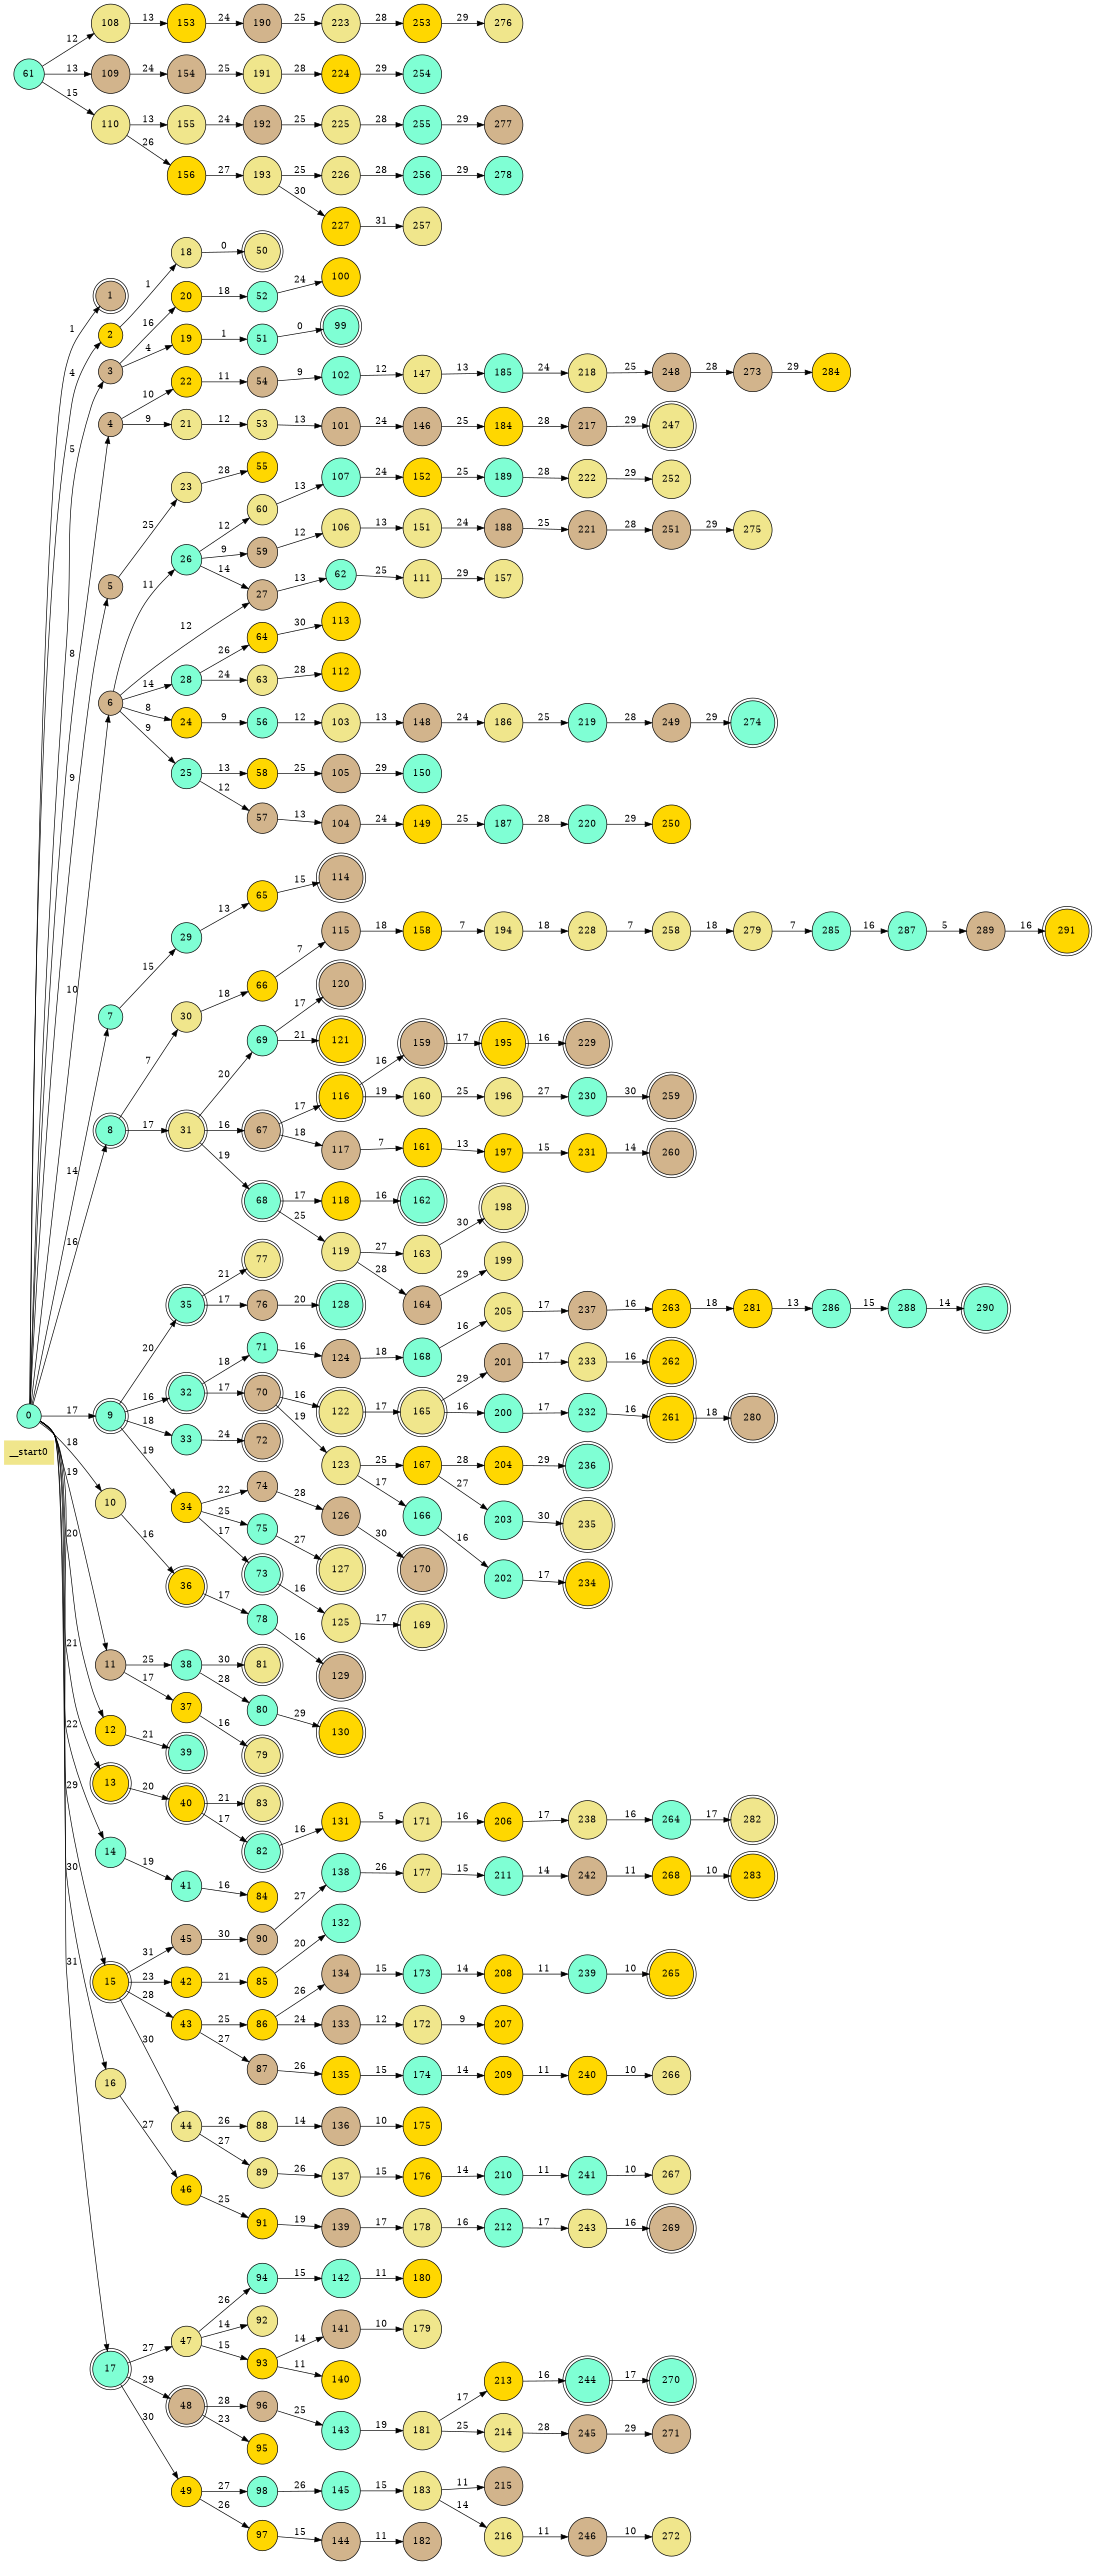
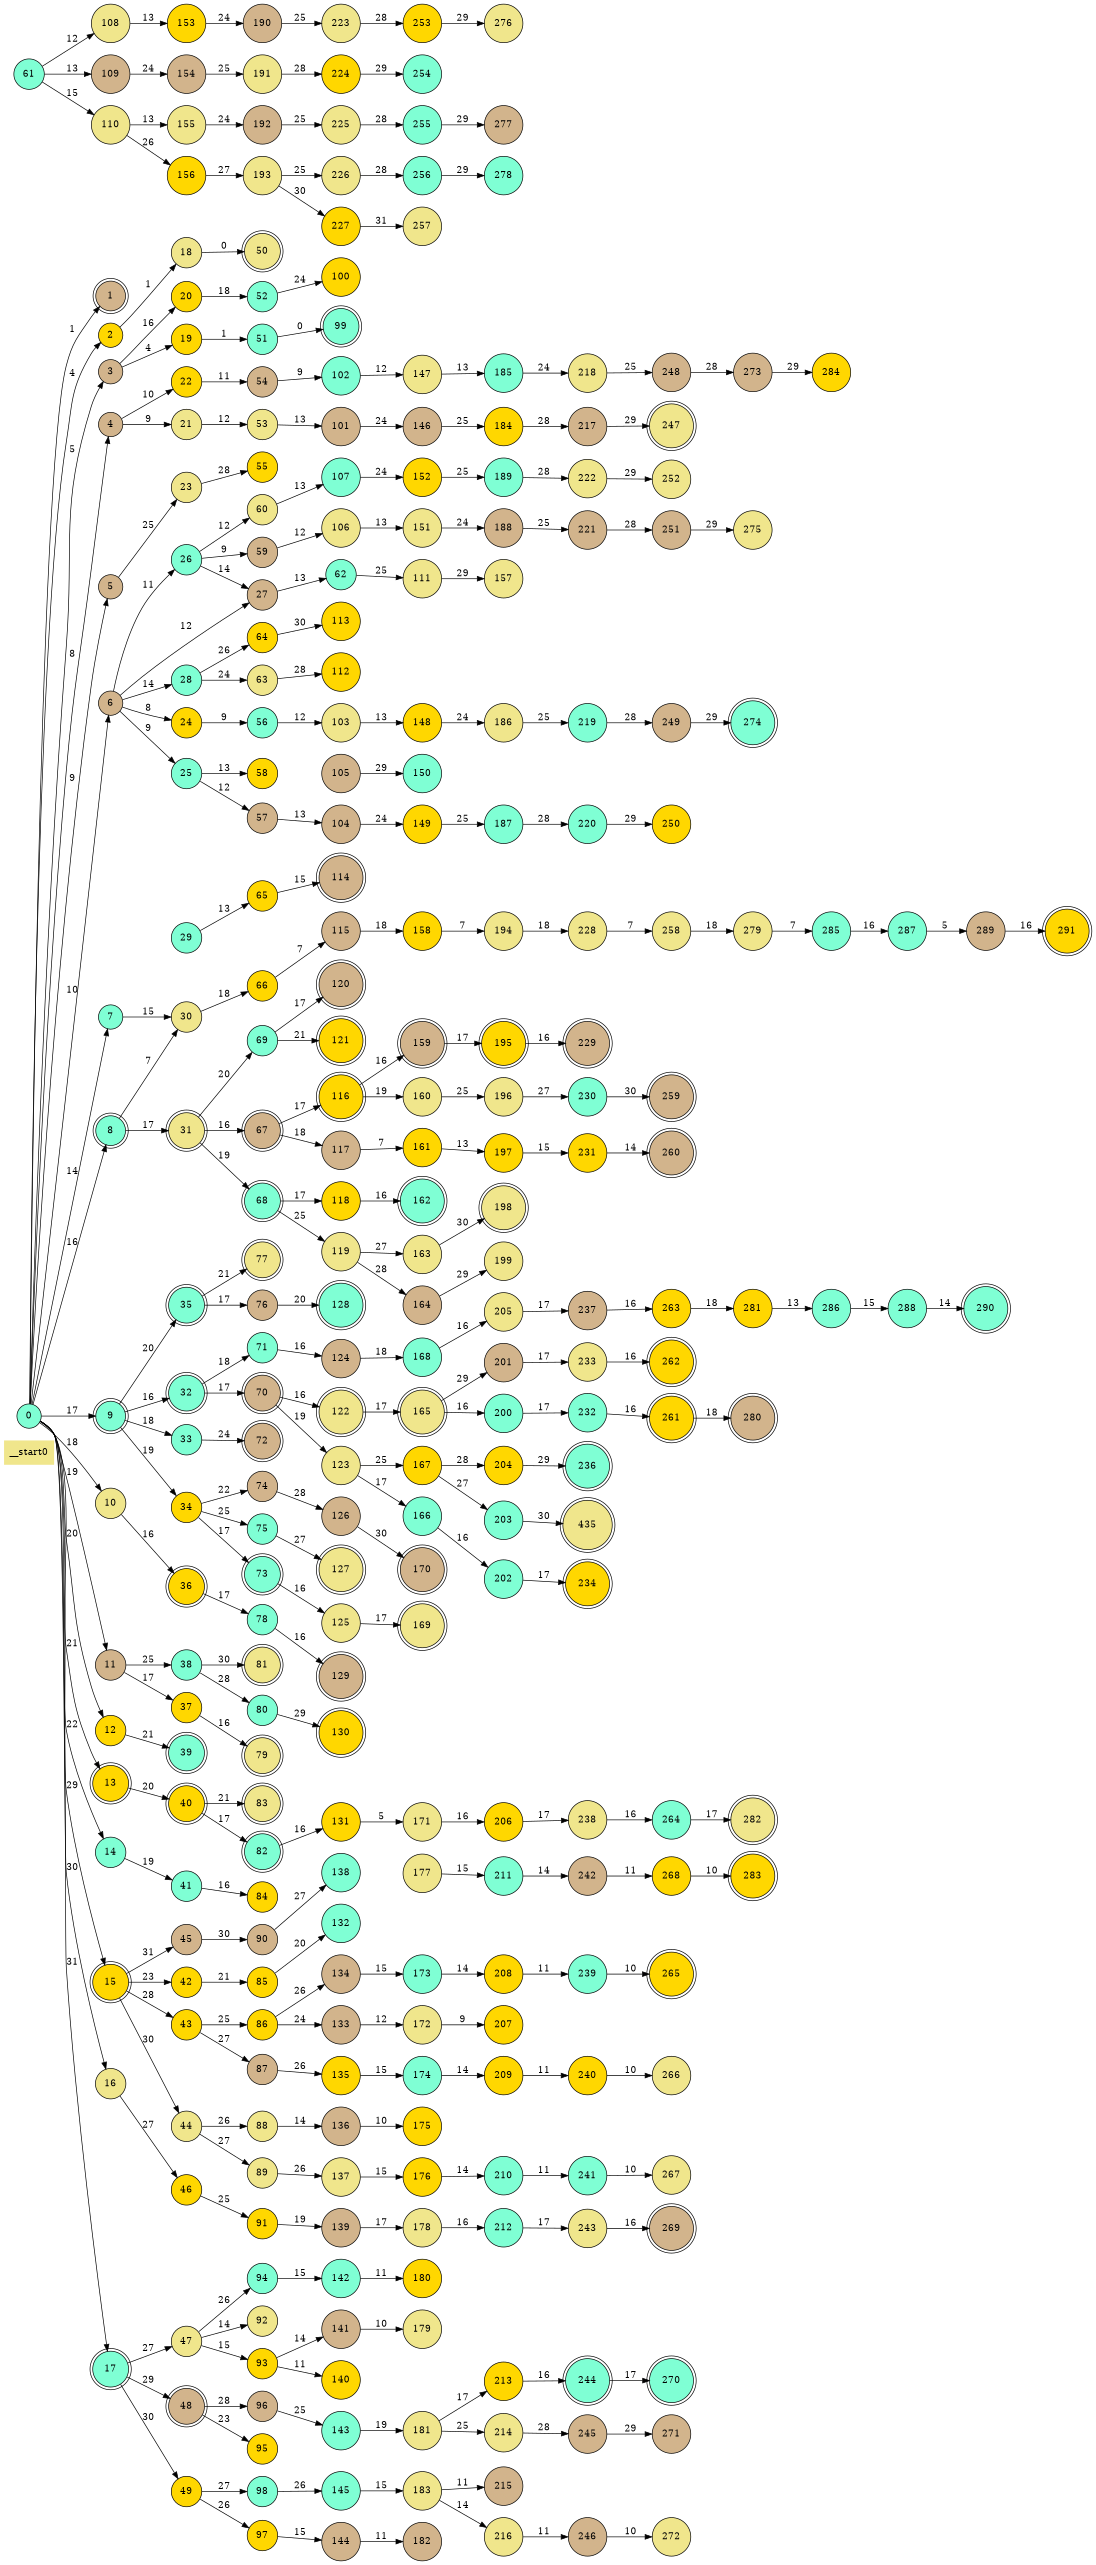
(422, 723) -> (422, 723)
(296, 774) -> none
(145, 981) -> (144, 1017)
(588, 1525) -> (588, 1525)
(378, 1873) -> none
